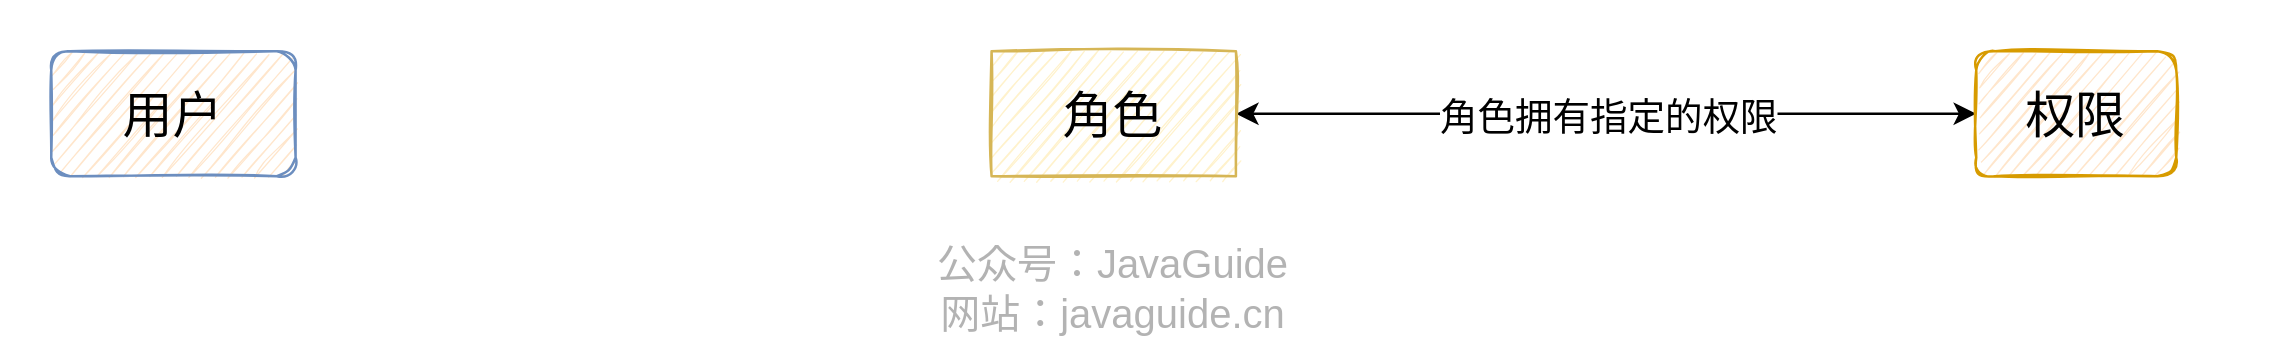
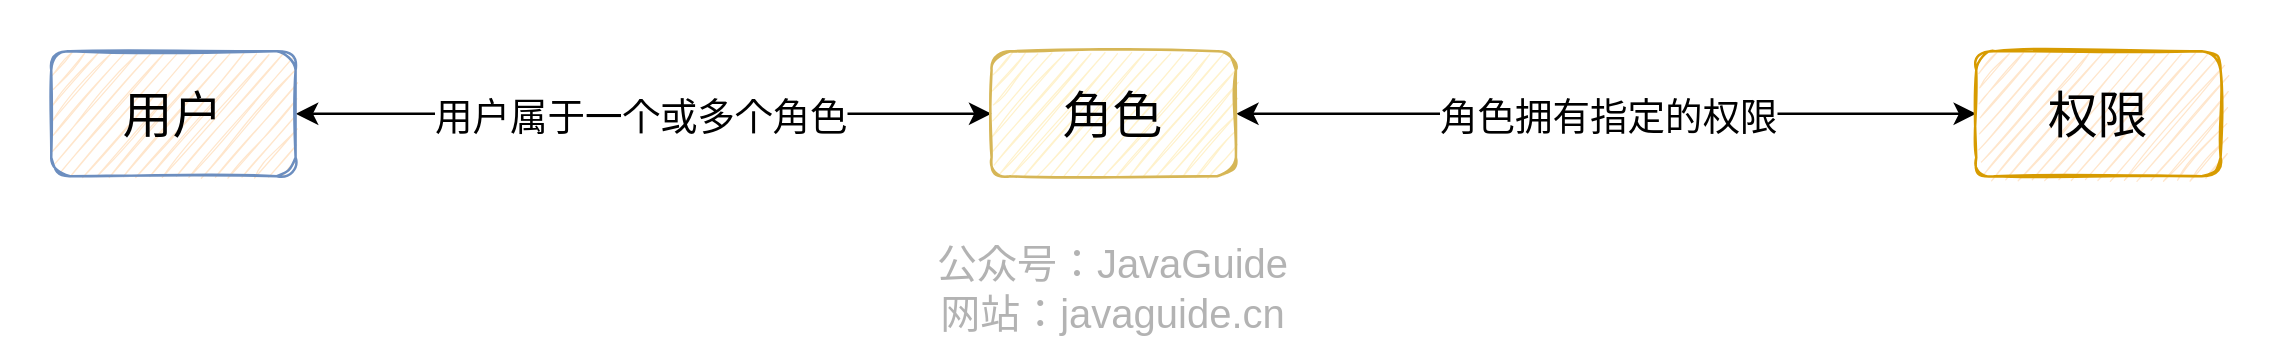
none -> (659, 114)
(1114, 114) -> (1114, 114)
(2076, 114) -> (2098, 114)
